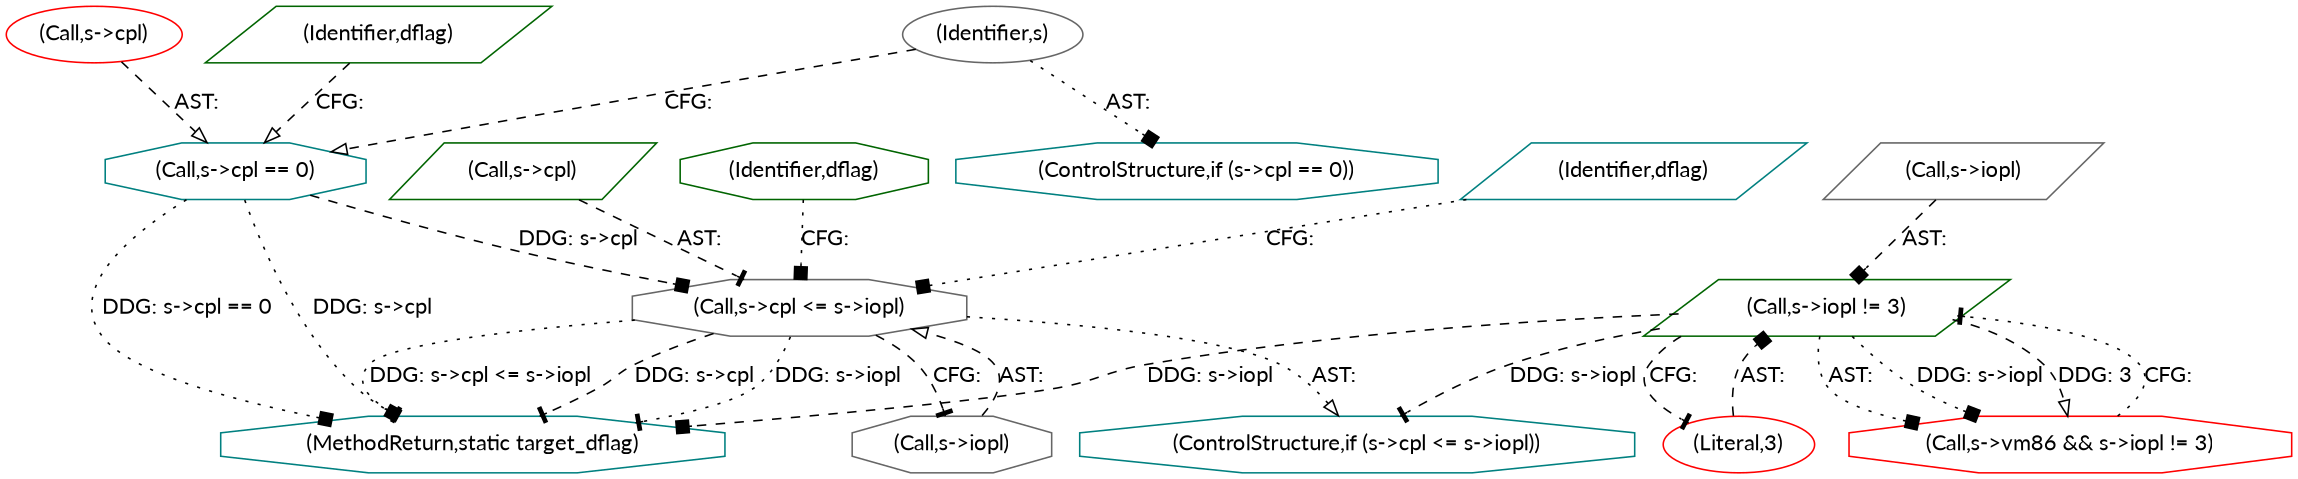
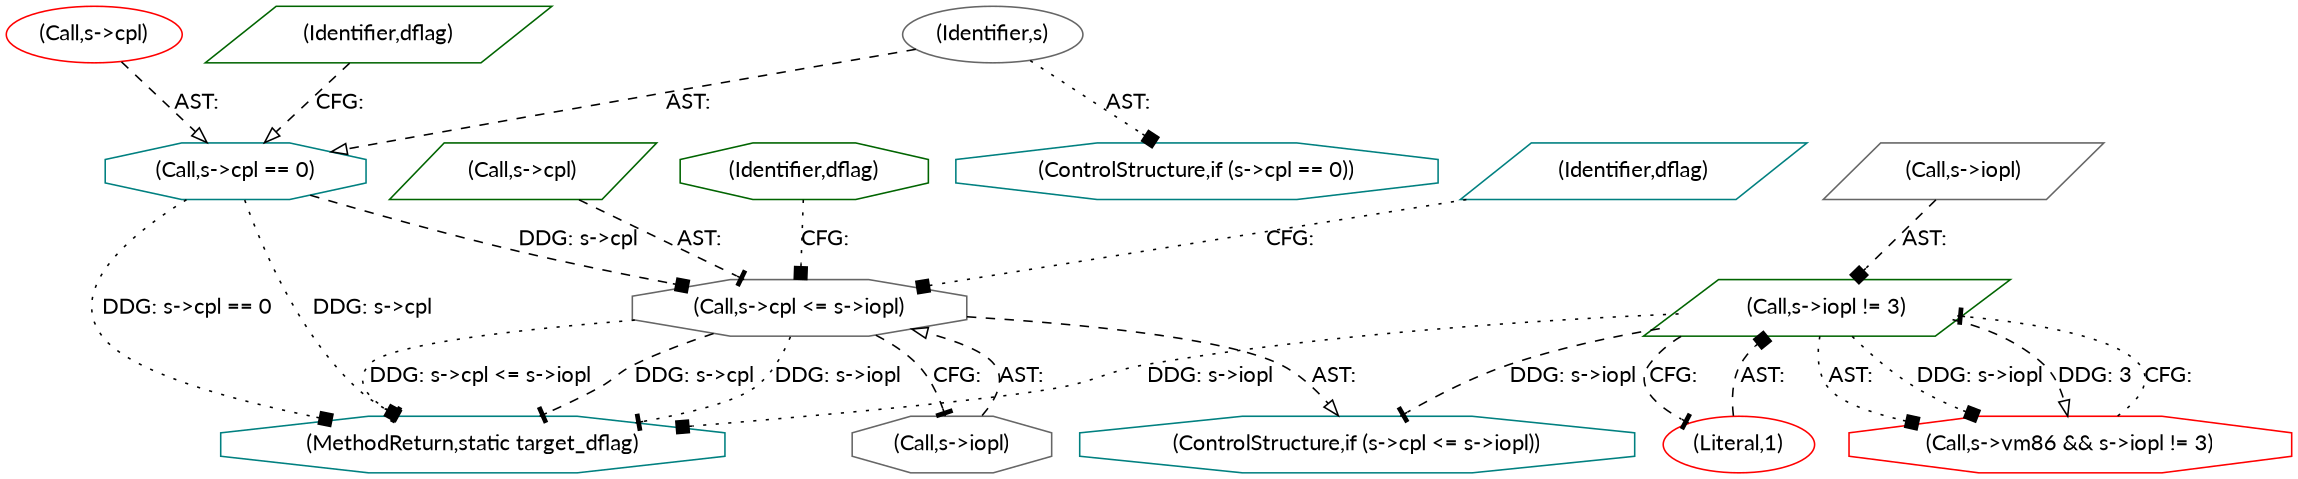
(692, 103) -> (692, 103)
(1156, 335) -> (1156, 335)
(1184, 359) -> (1184, 359)
(1739, 445) -> (1739, 445)
